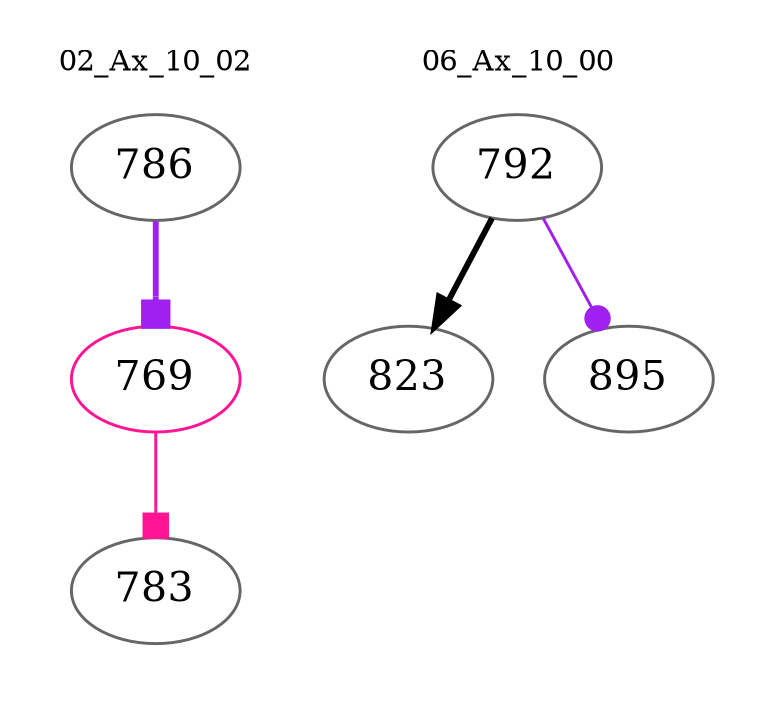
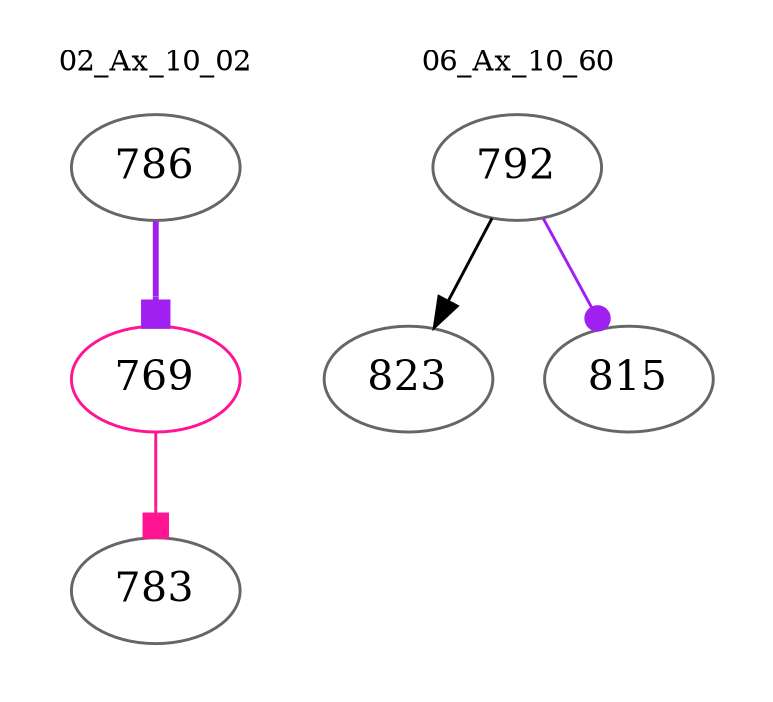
(519, 63) -> (519, 63)
(470, 260) -> (470, 260)
(629, 379) -> (629, 379)
